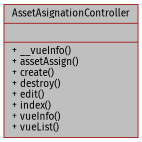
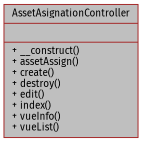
(42, 51) -> (46, 51)
